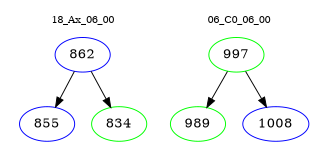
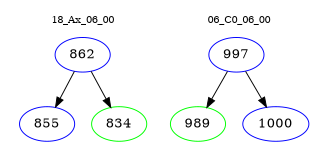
(236, 55) -> (236, 55)
(276, 124) -> (276, 124)
